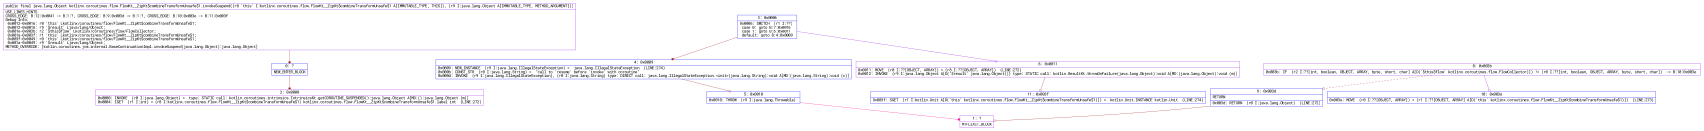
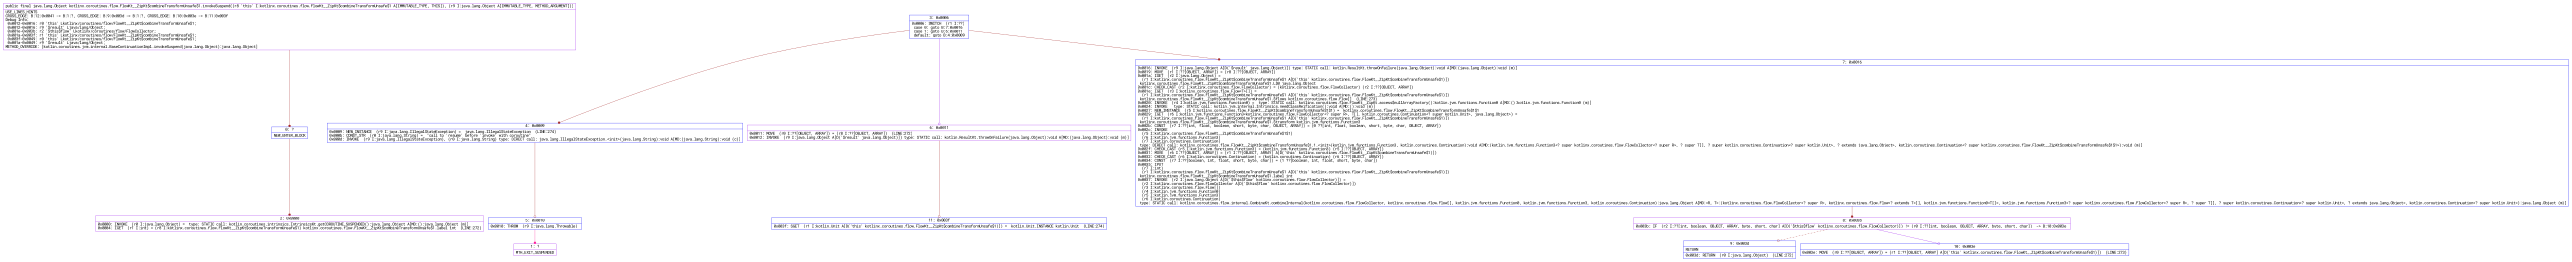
(1103, 115) -> none
(977, 124) -> (535, 253)
none -> (1852, 133)
